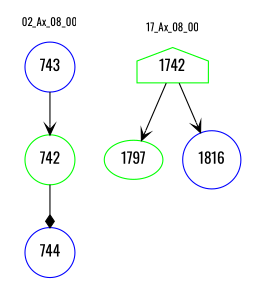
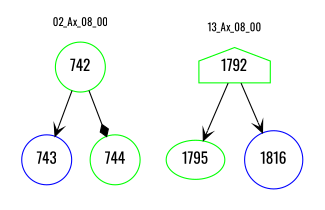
(173, 29) -> (235, 29)
(173, 67) -> (235, 67)
(50, 108) -> (65, 108)
(134, 160) -> (196, 160)
(50, 253) -> (115, 160)
